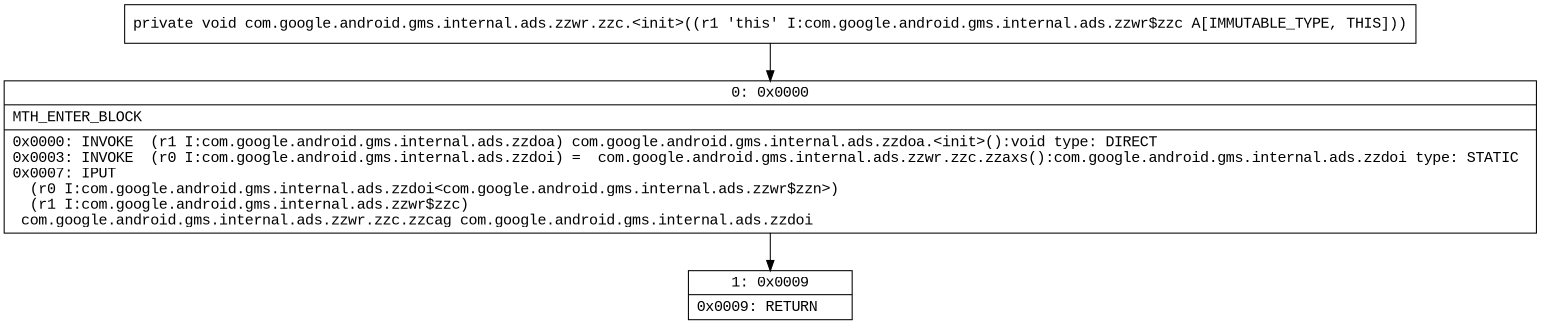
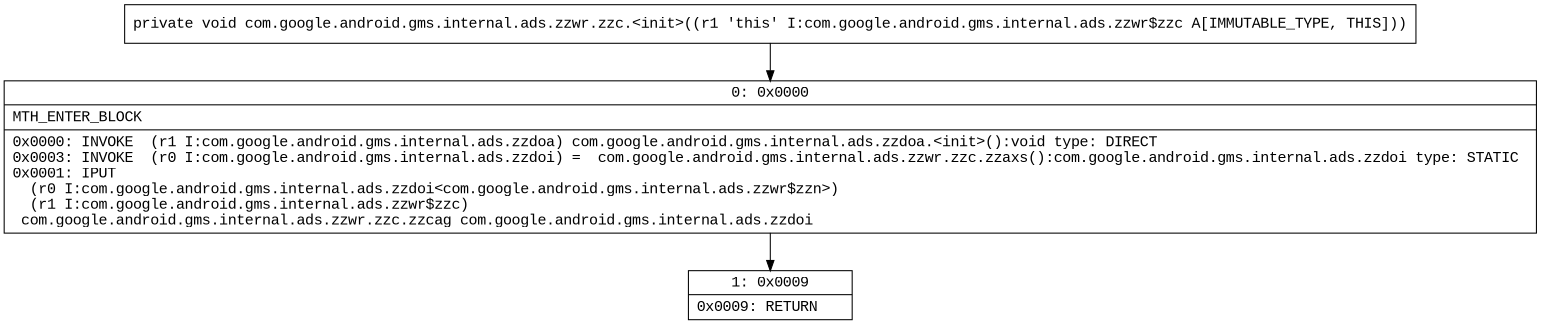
(73, 173) -> (73, 173)
